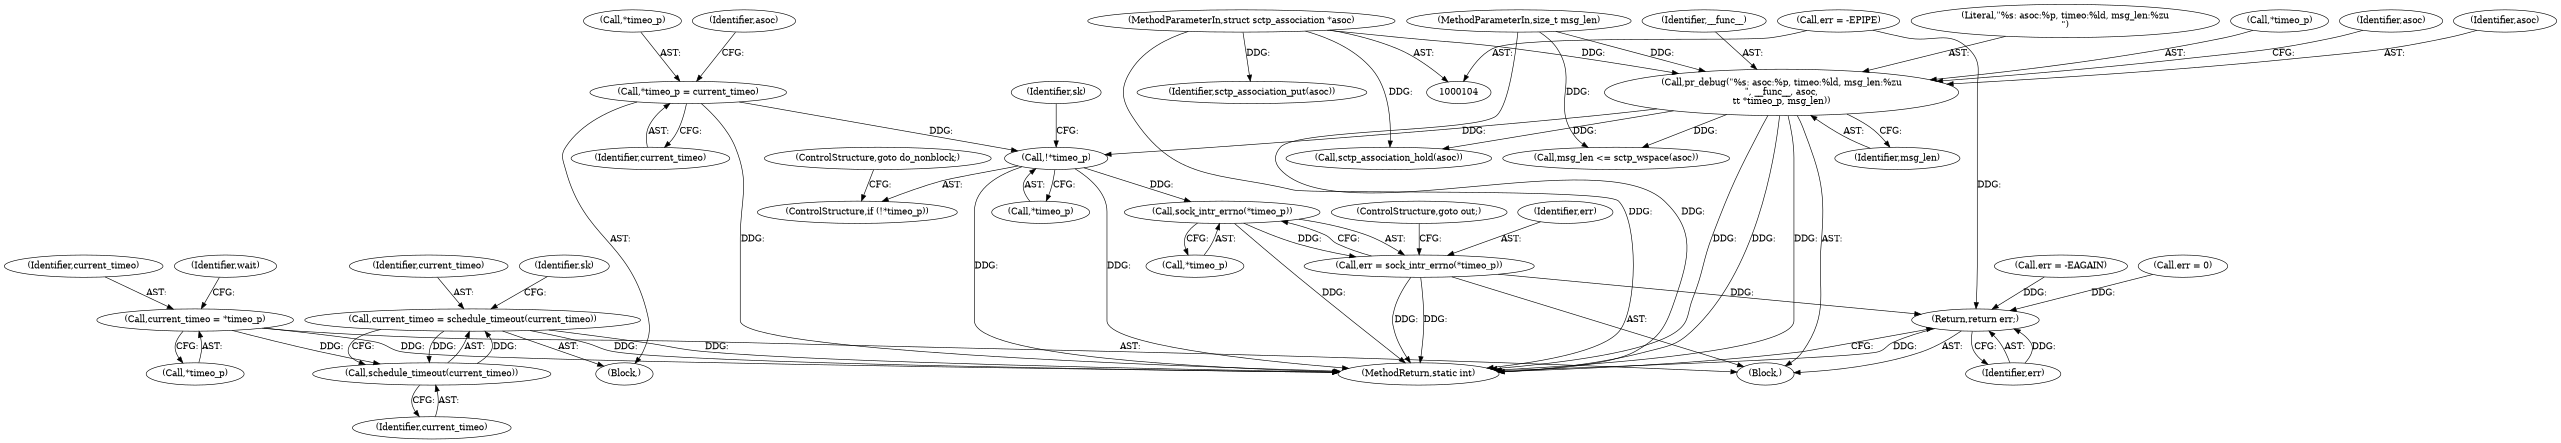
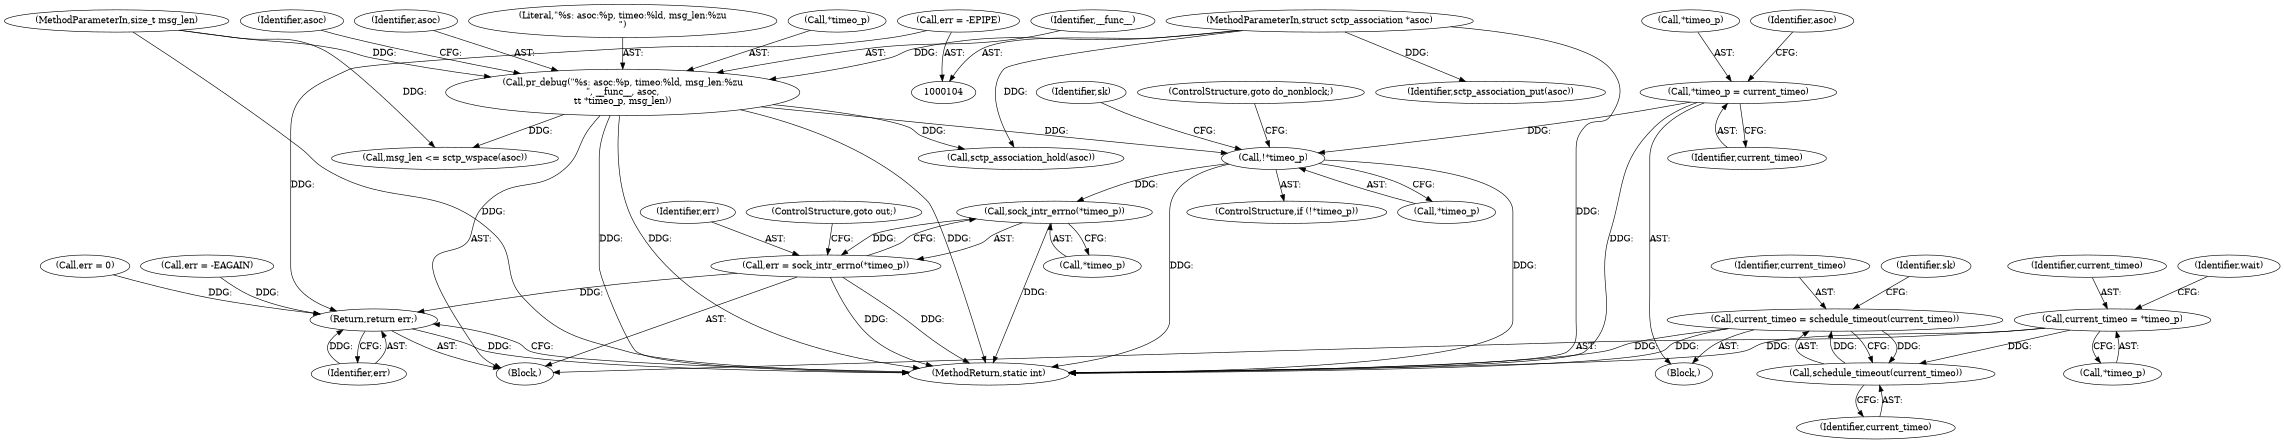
(1897, 158) -> none
(869, 182) -> (1261, 122)
